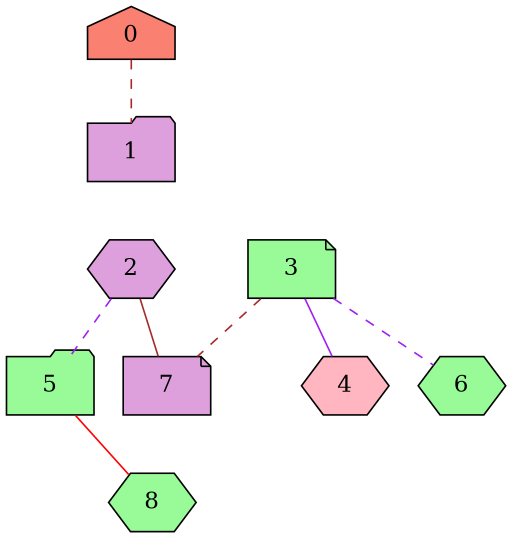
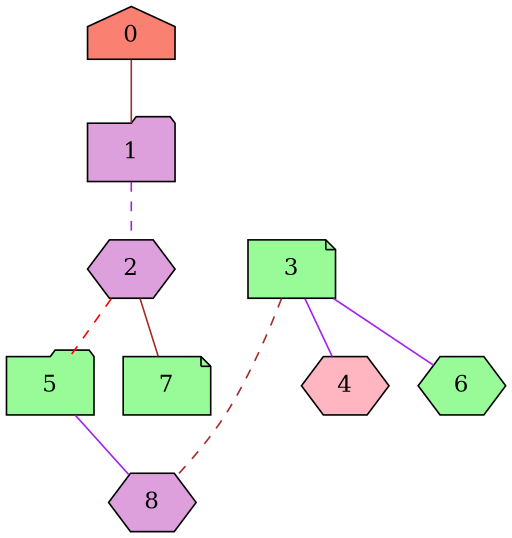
(131, 91) -> (131, 91)
none -> (131, 211)
(91, 328) -> (91, 328)
(229, 328) -> (238, 393)
(383, 332) -> (383, 332)
(167, 386) -> (167, 386)
(102, 445) -> (102, 445)
(152, 502) -> (152, 502)
